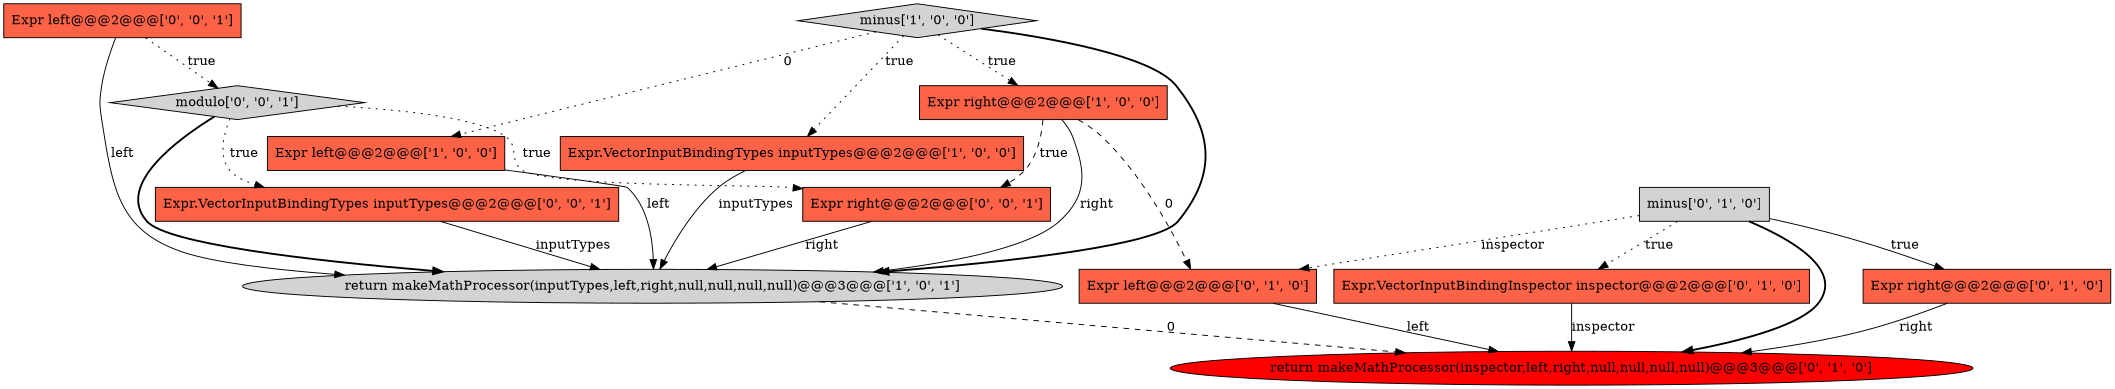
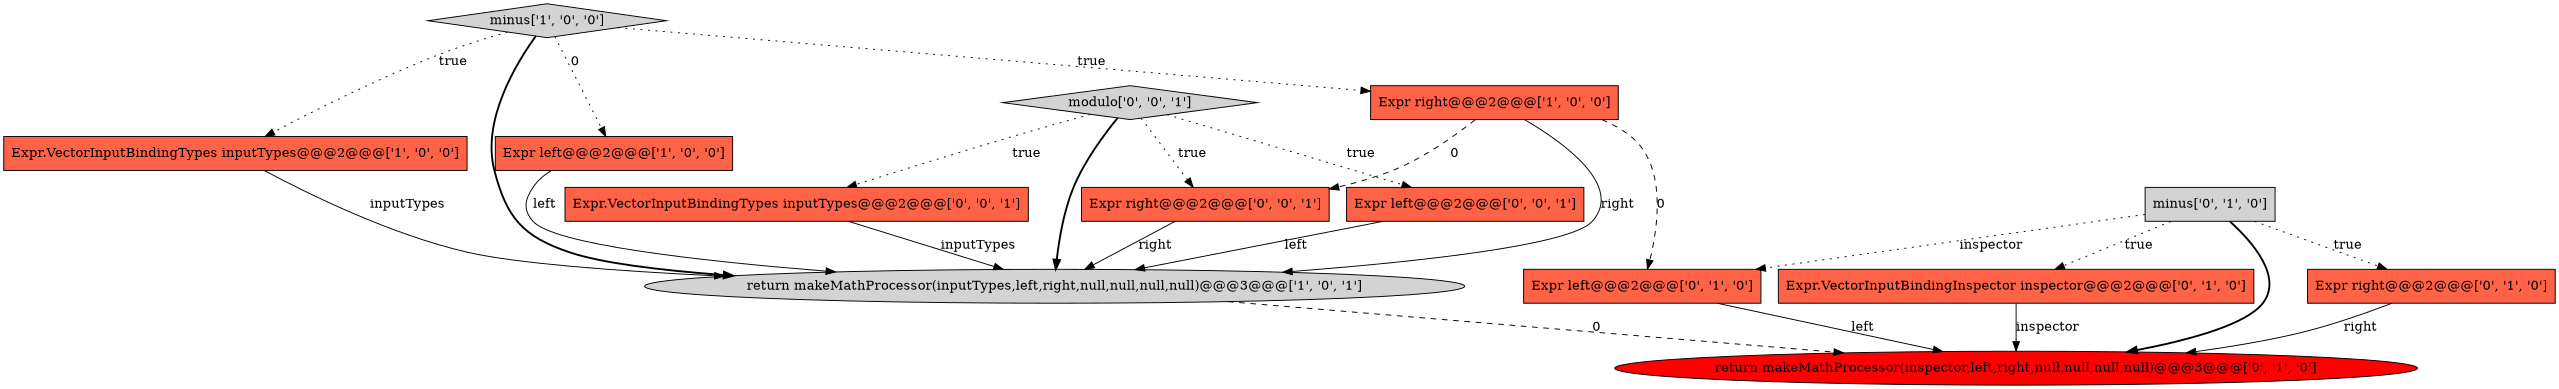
(178, 60) -> (1285, 150)
(1054, 153) -> (1455, 153)
(1853, 239) -> (2316, 244)
